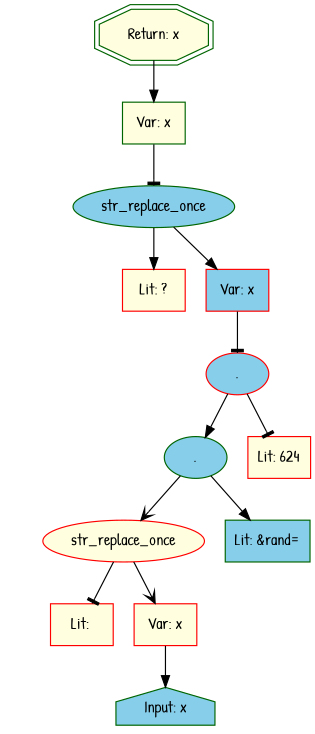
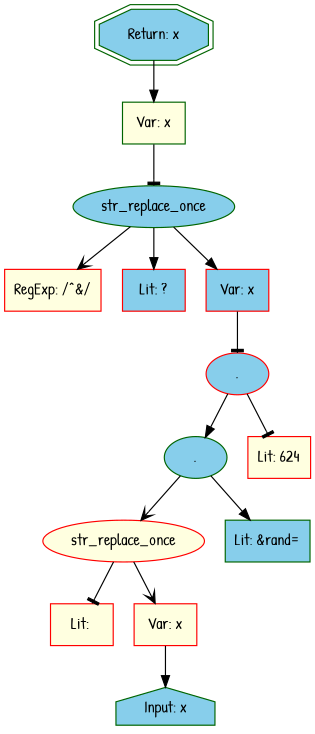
(154, 35) -> (154, 35)
none -> (53, 290)
(154, 290) -> (154, 290)
